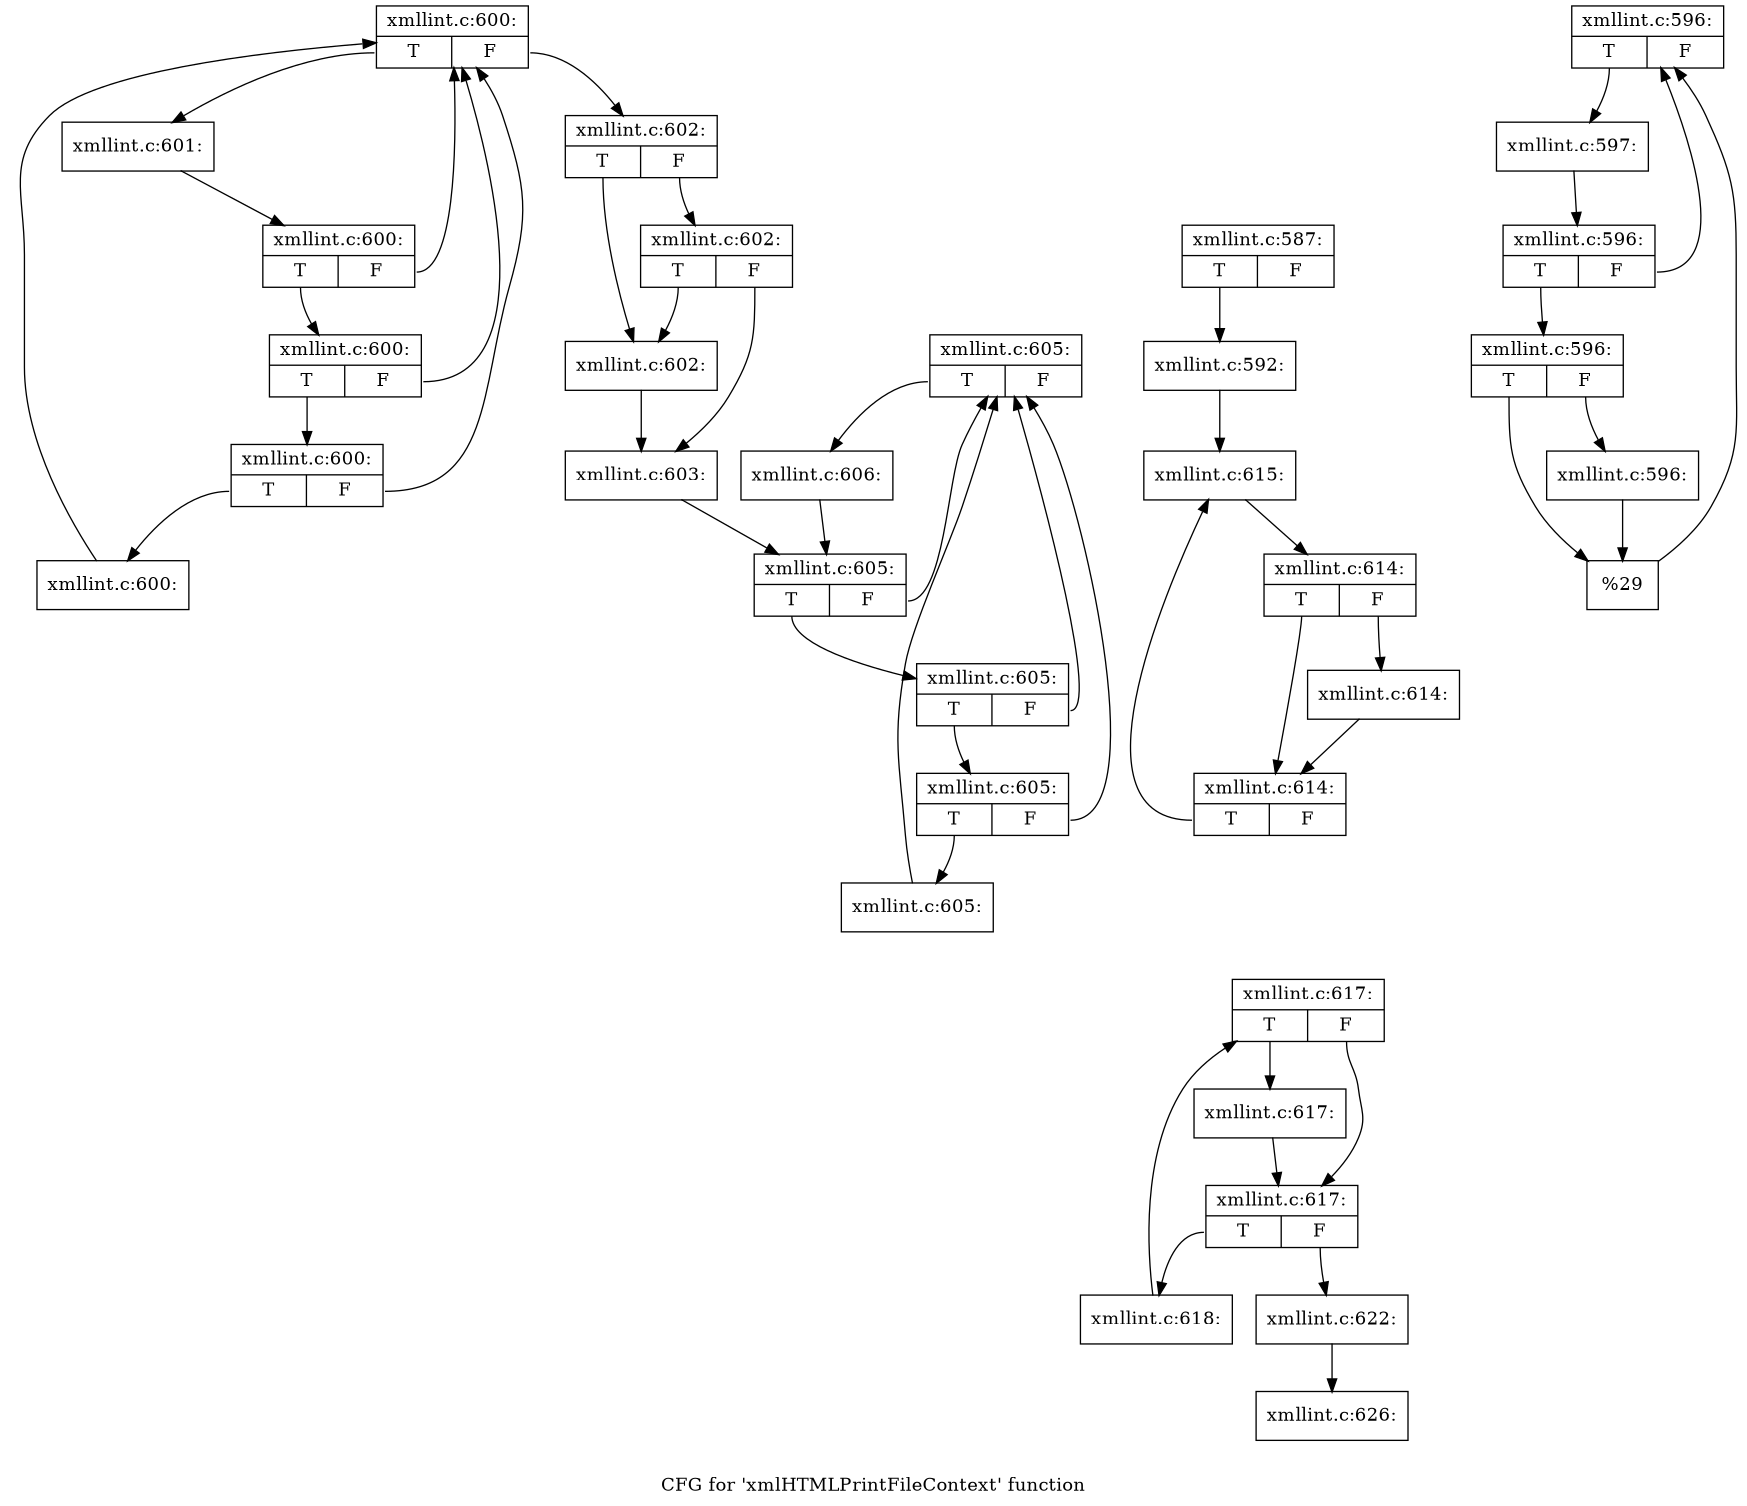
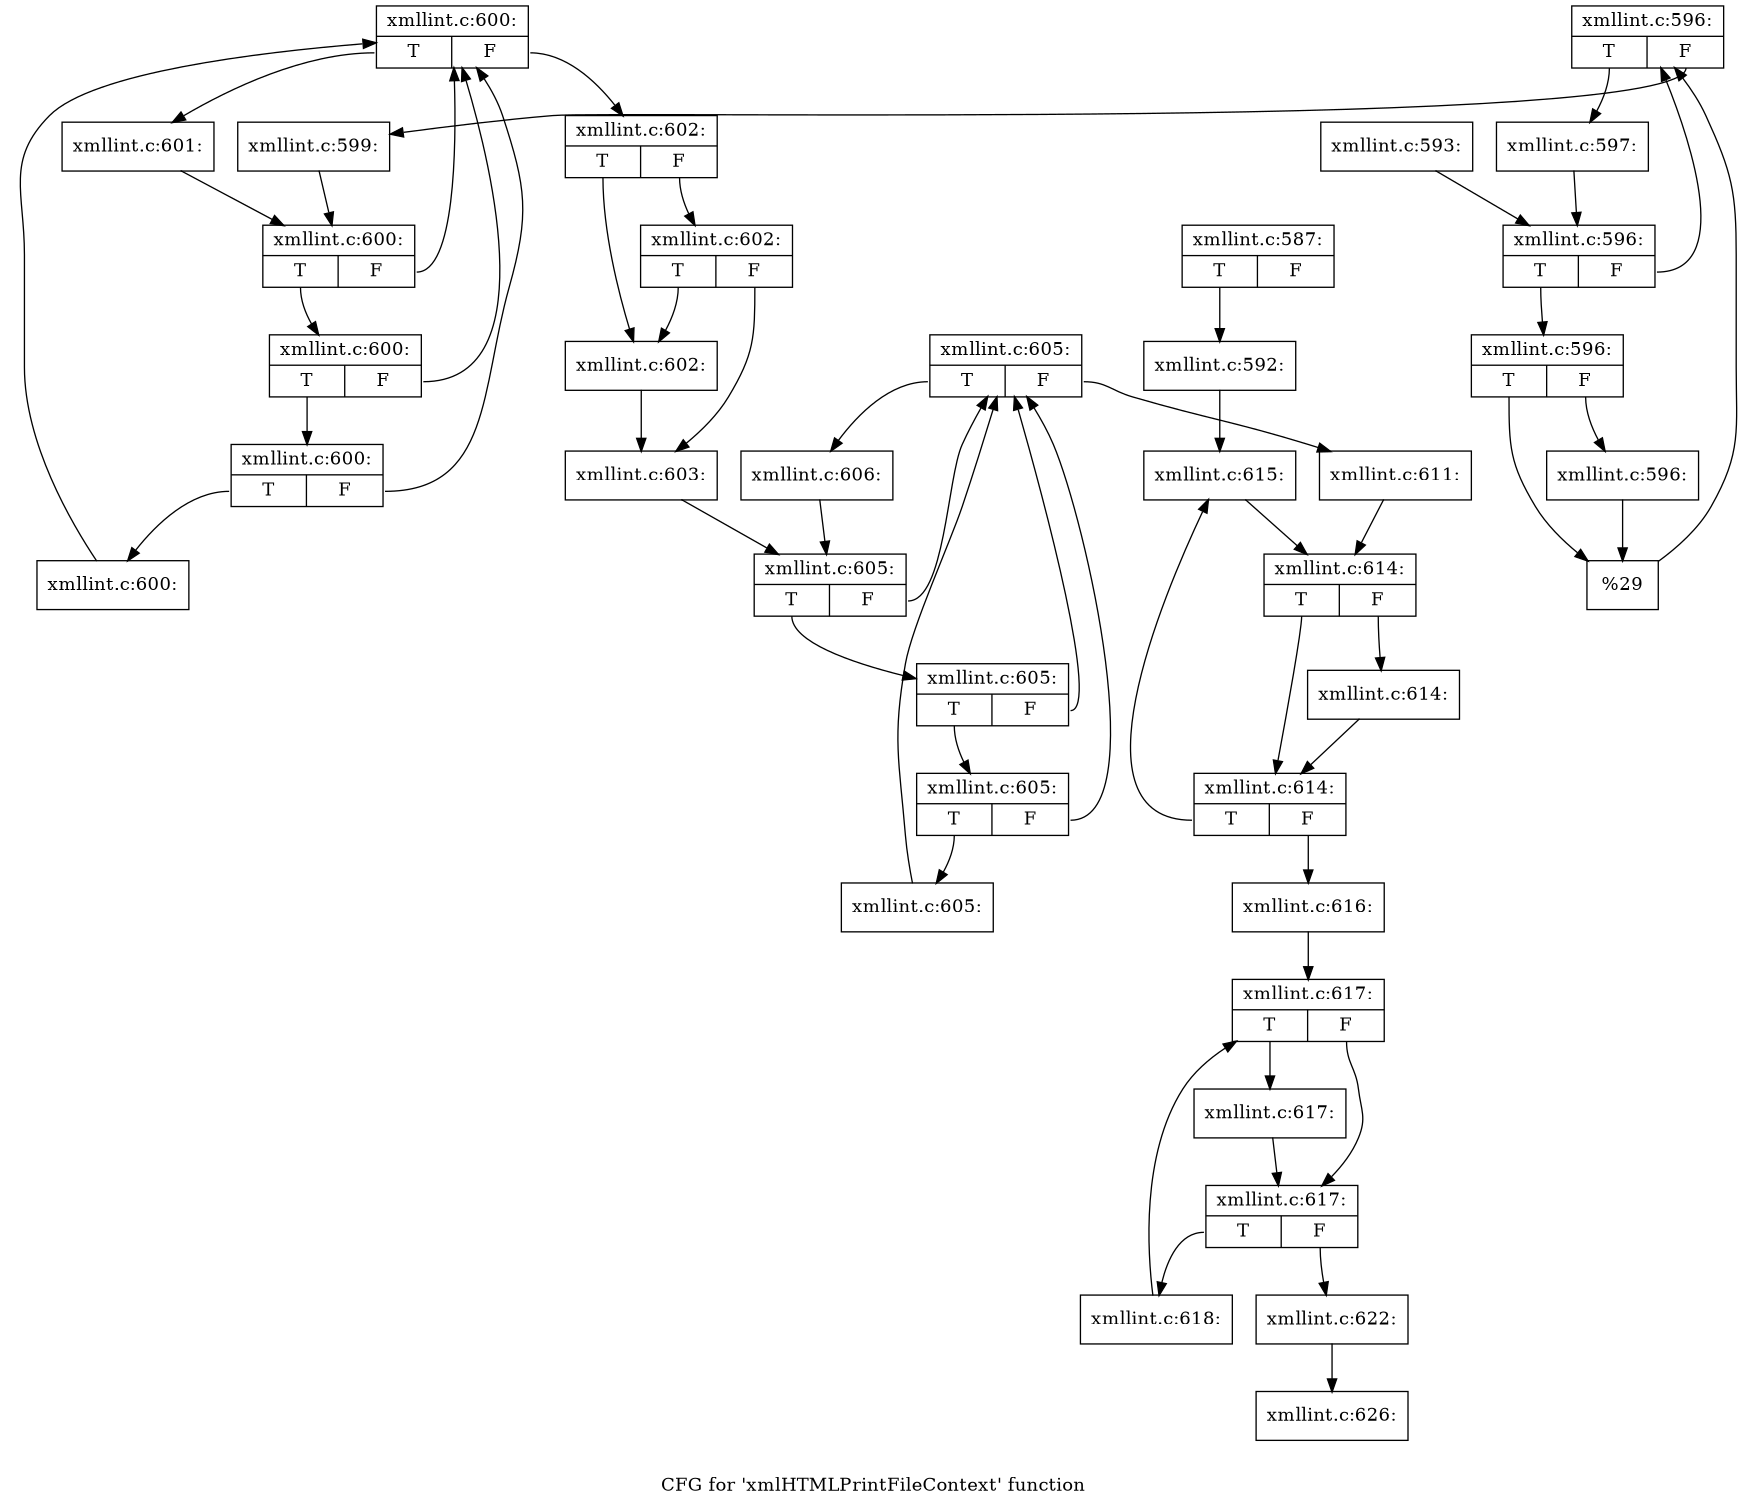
none -> (314, 147)
none -> (1397, 147)
none -> (1395, 476)
none -> (1308, 907)
